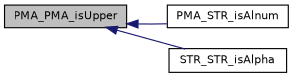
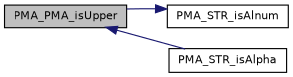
(153, 24) -> (141, 9)
(228, 60) -> (228, 60)
